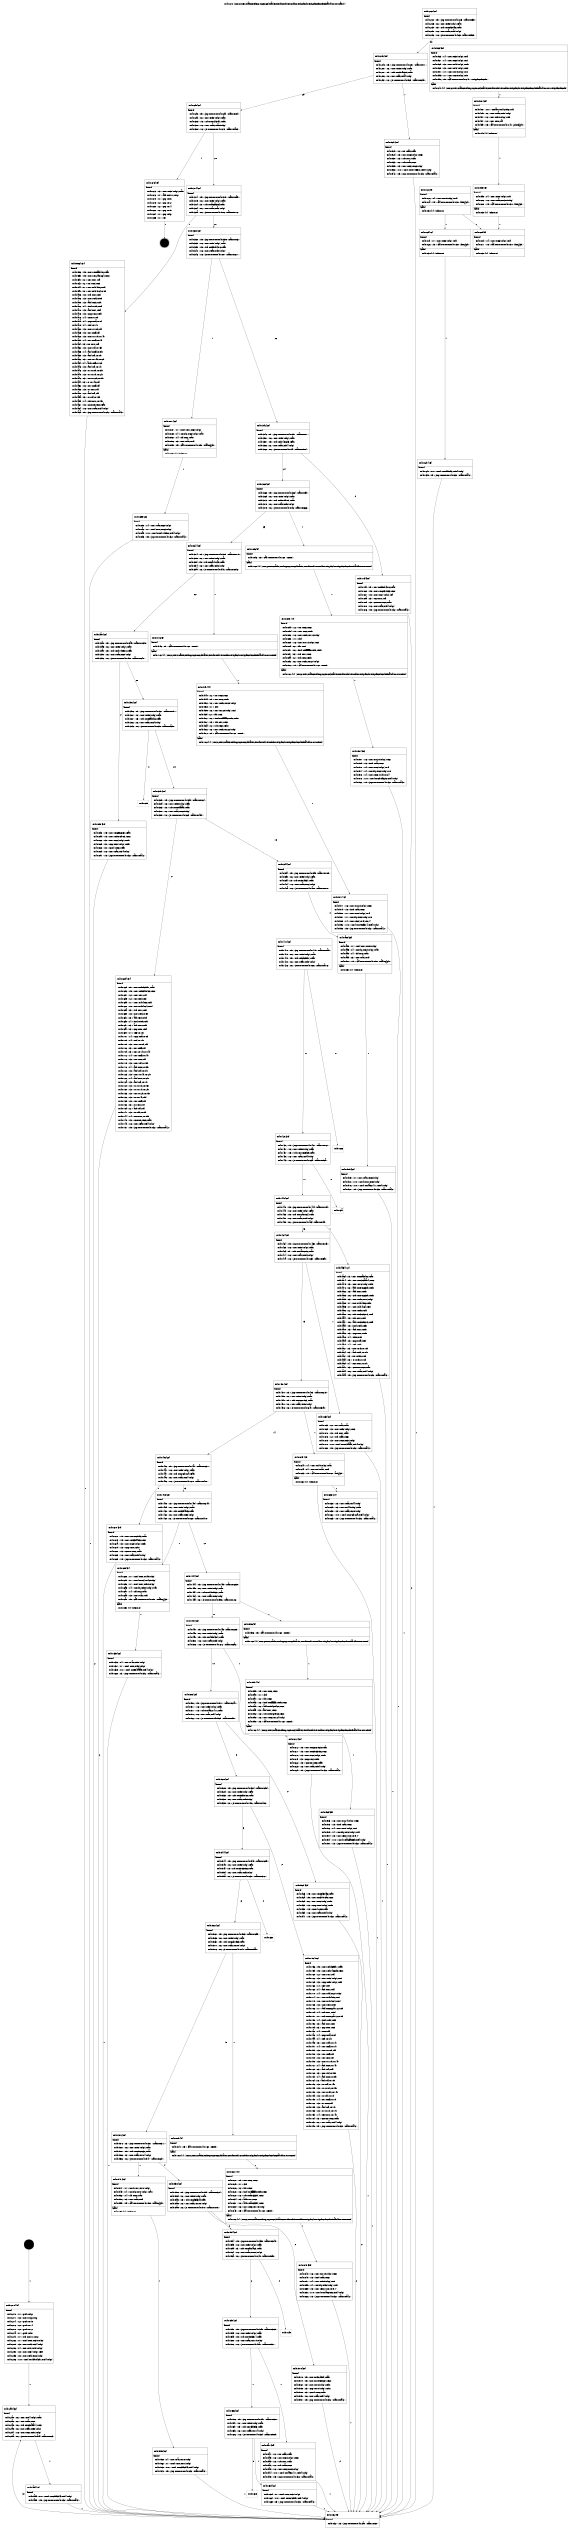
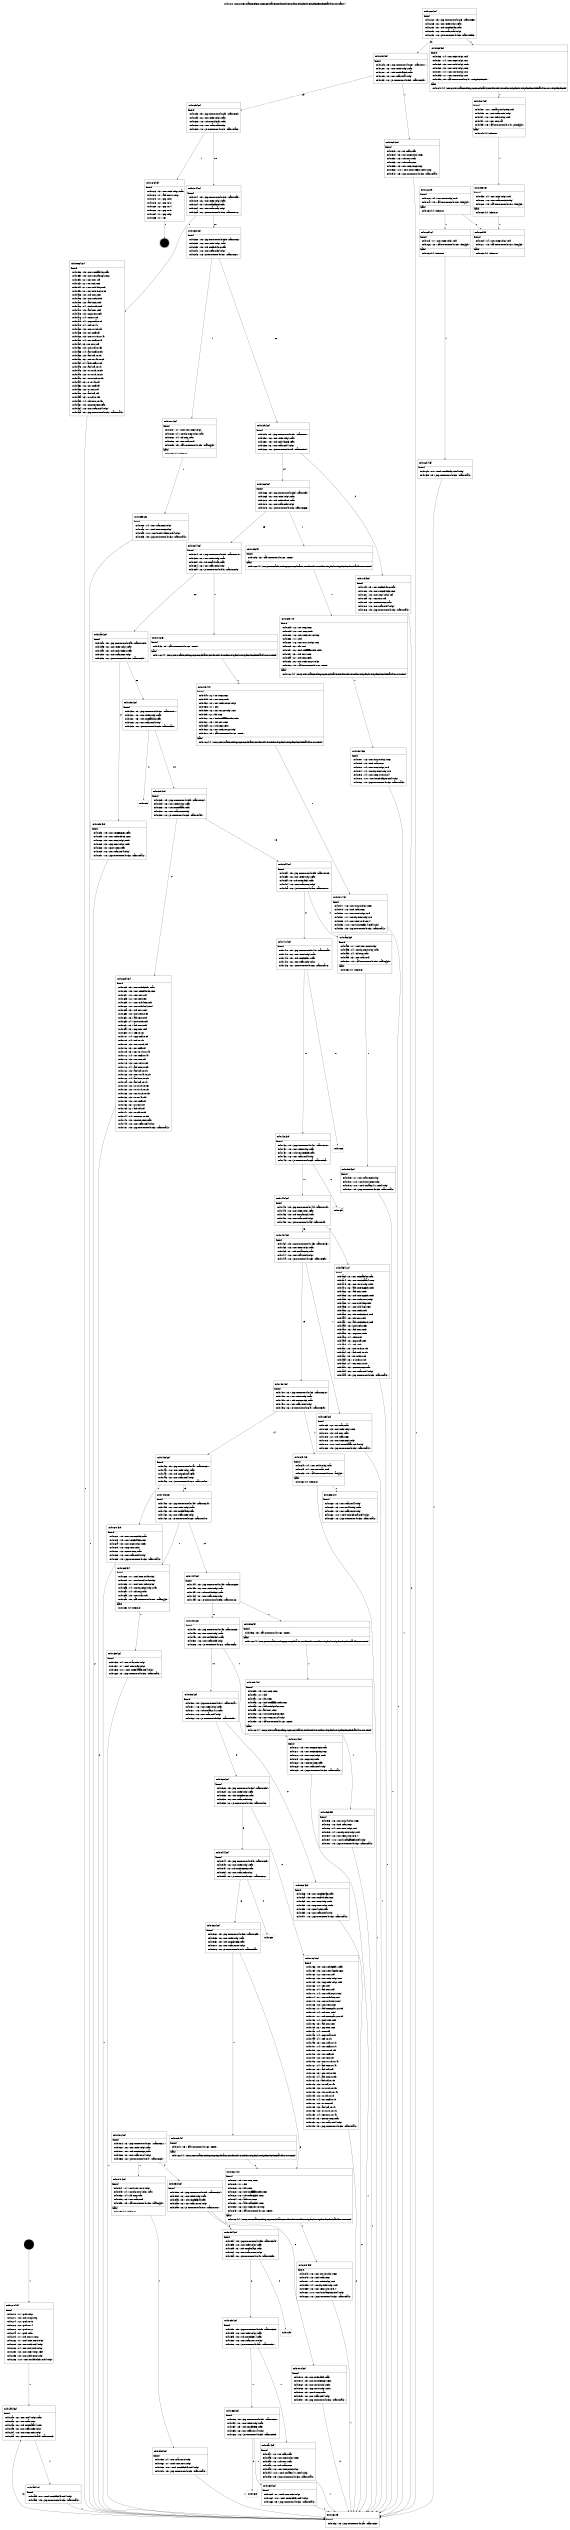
none -> (469, 41)
none -> (304, 915)
(186, 2042) -> (280, 2058)
